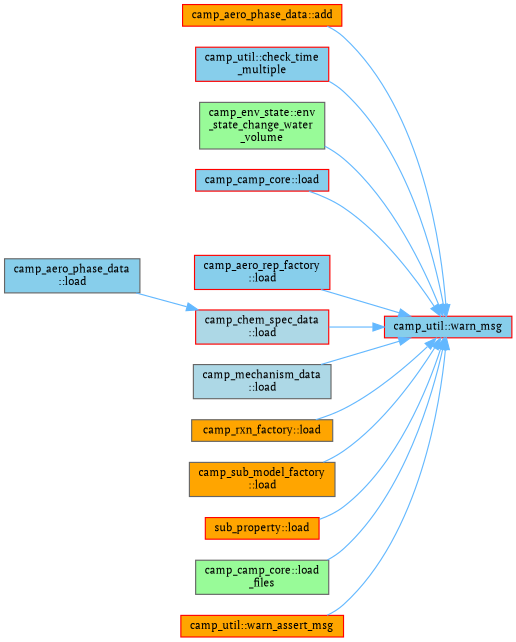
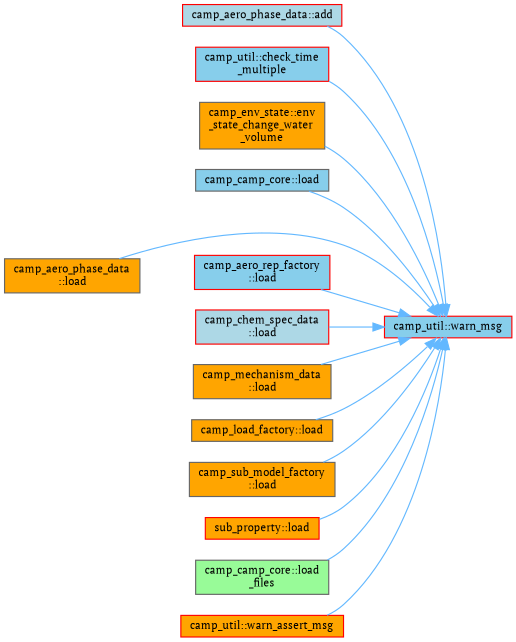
(262, 15) -> (262, 15)
(262, 126) -> (262, 126)
(262, 180) -> (262, 180)
(72, 276) -> (72, 276)
(161, 300) -> (284, 234)
(262, 382) -> (262, 382)
(262, 431) -> (262, 431)
